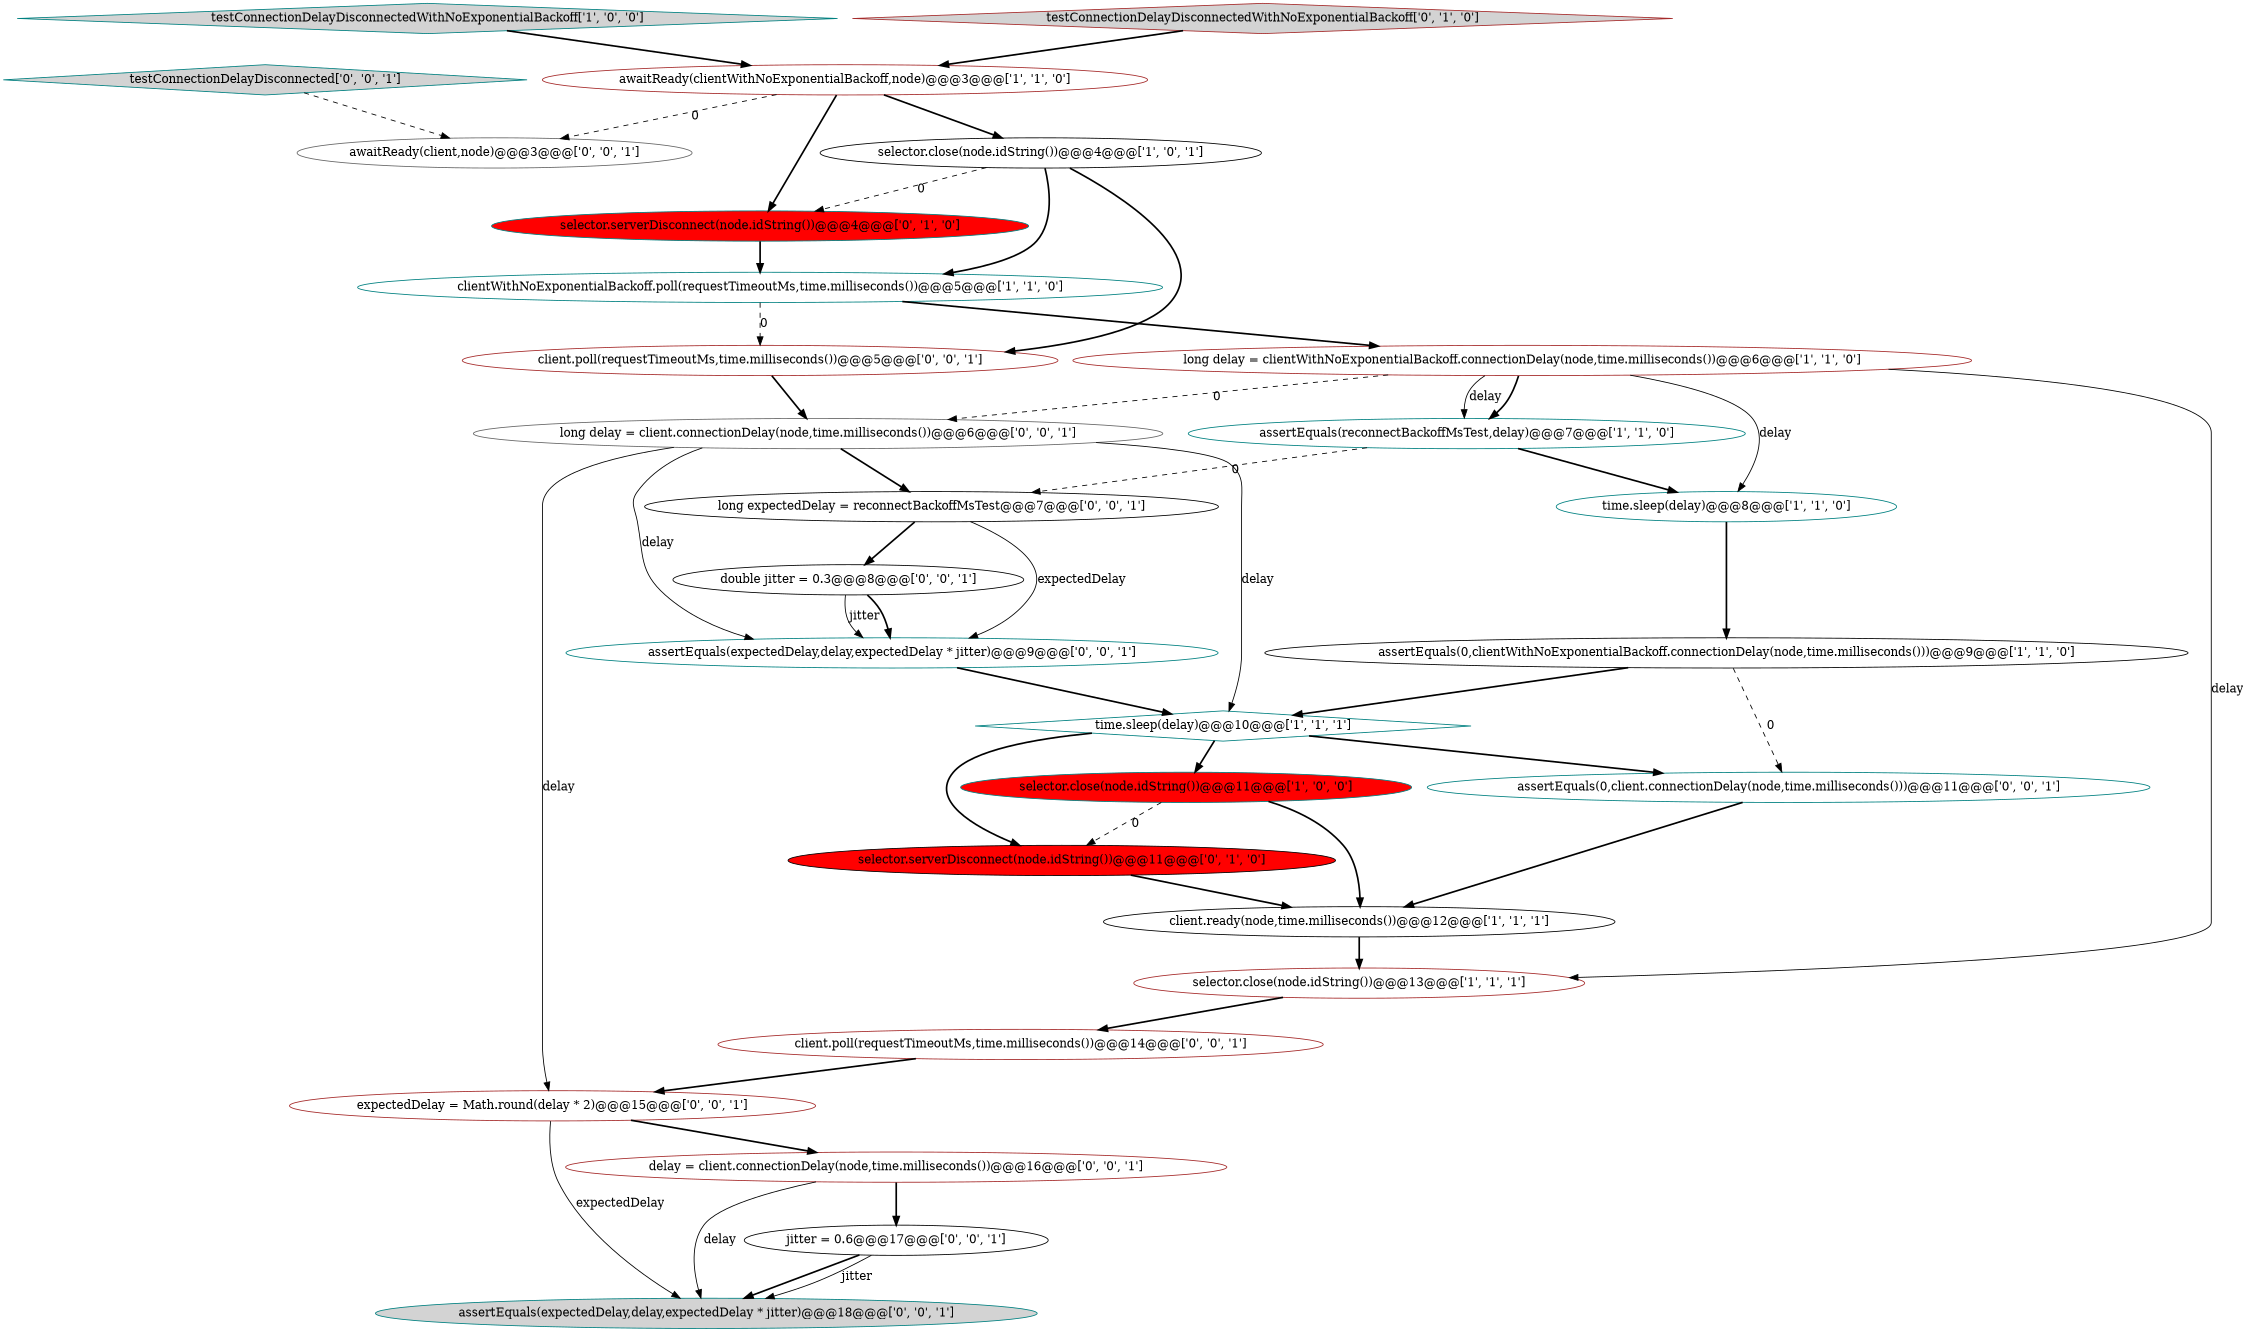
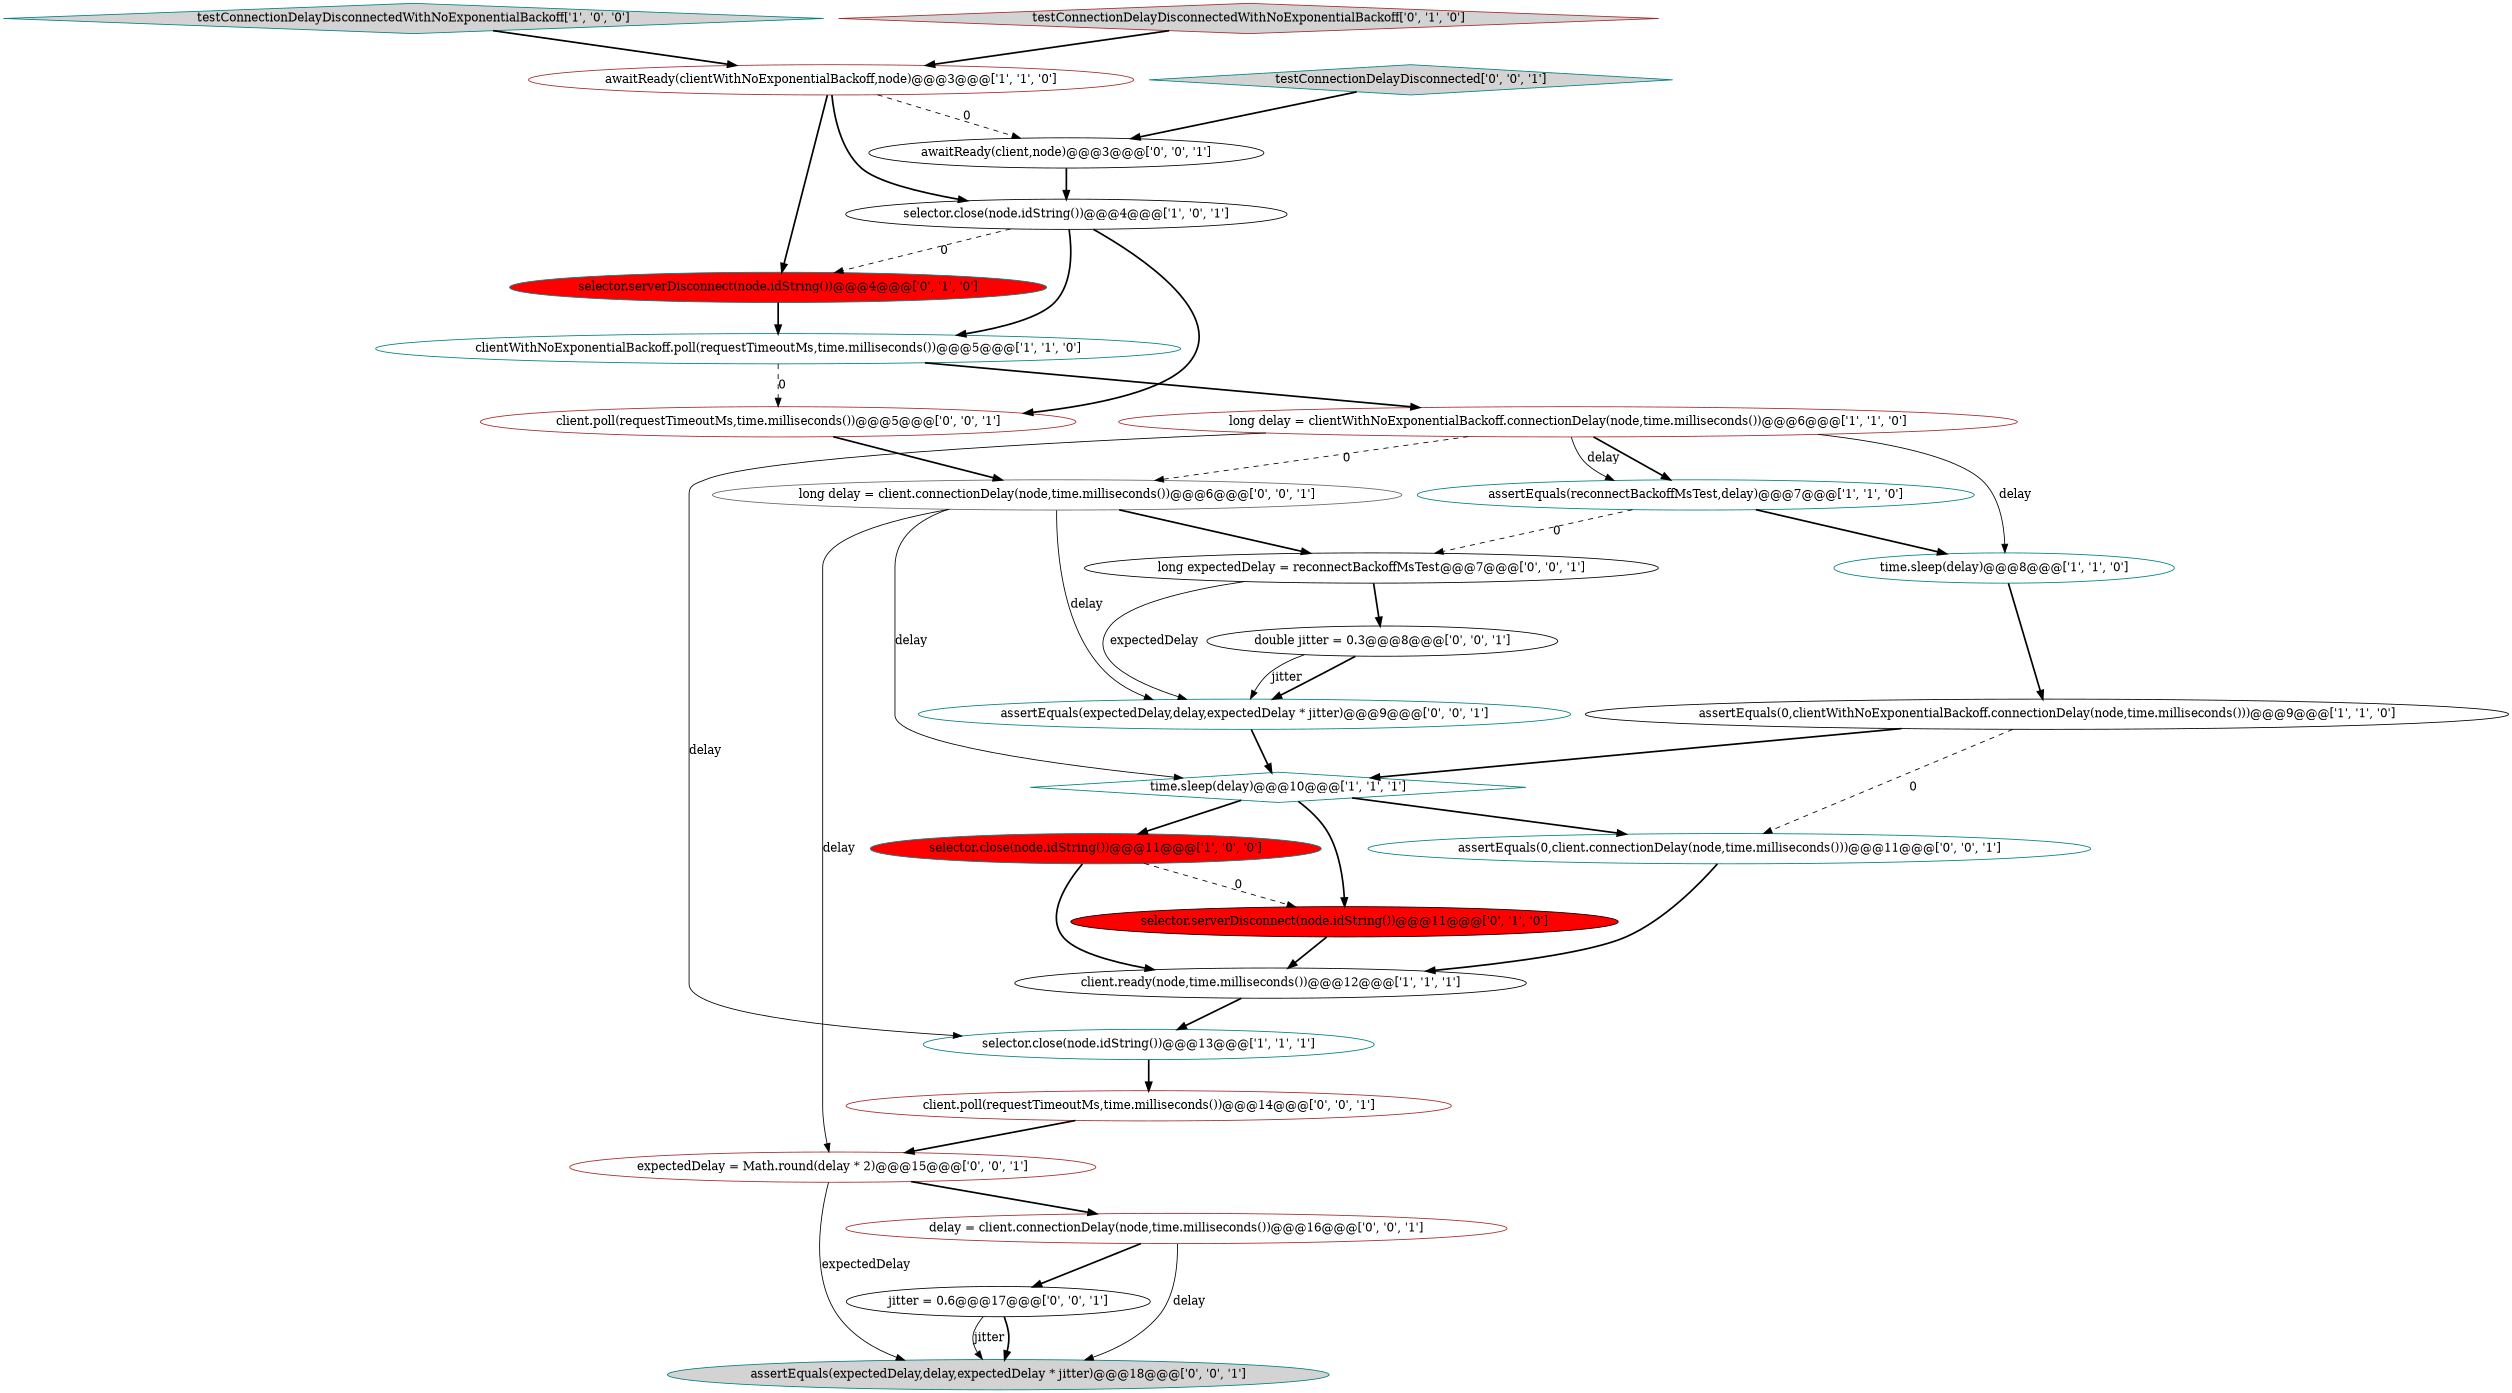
(373, 114) -> (1248, 114)
(495, 153) -> (1066, 153)
none -> (1066, 179)
(1359, 983) -> (1149, 1044)
